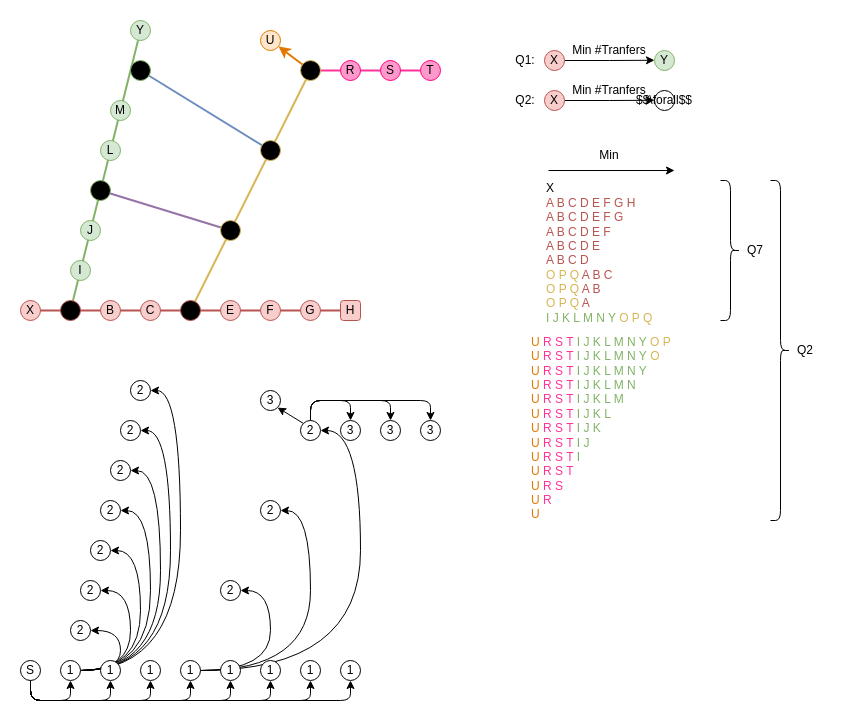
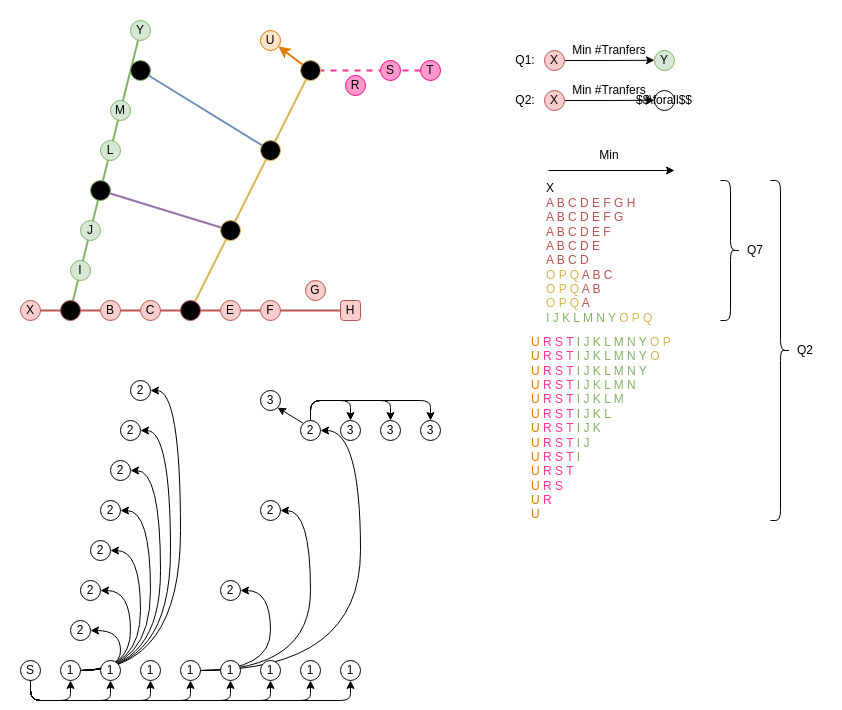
(351, 71) -> (356, 86)
(352, 71) -> (352, 71)
(311, 311) -> (316, 291)
